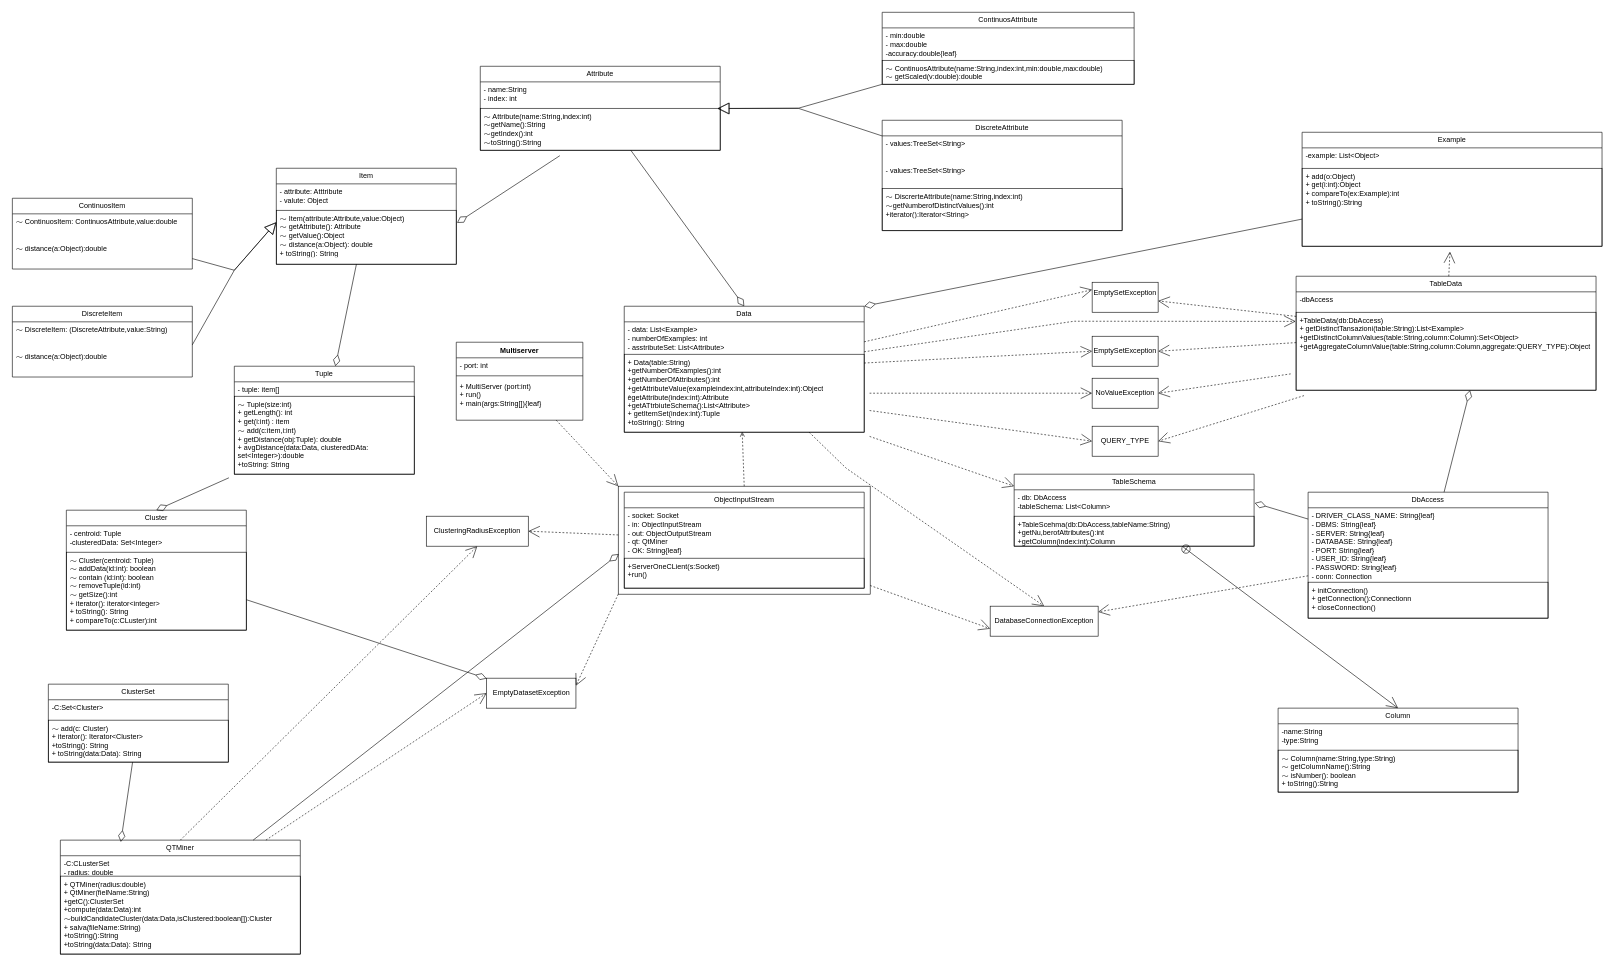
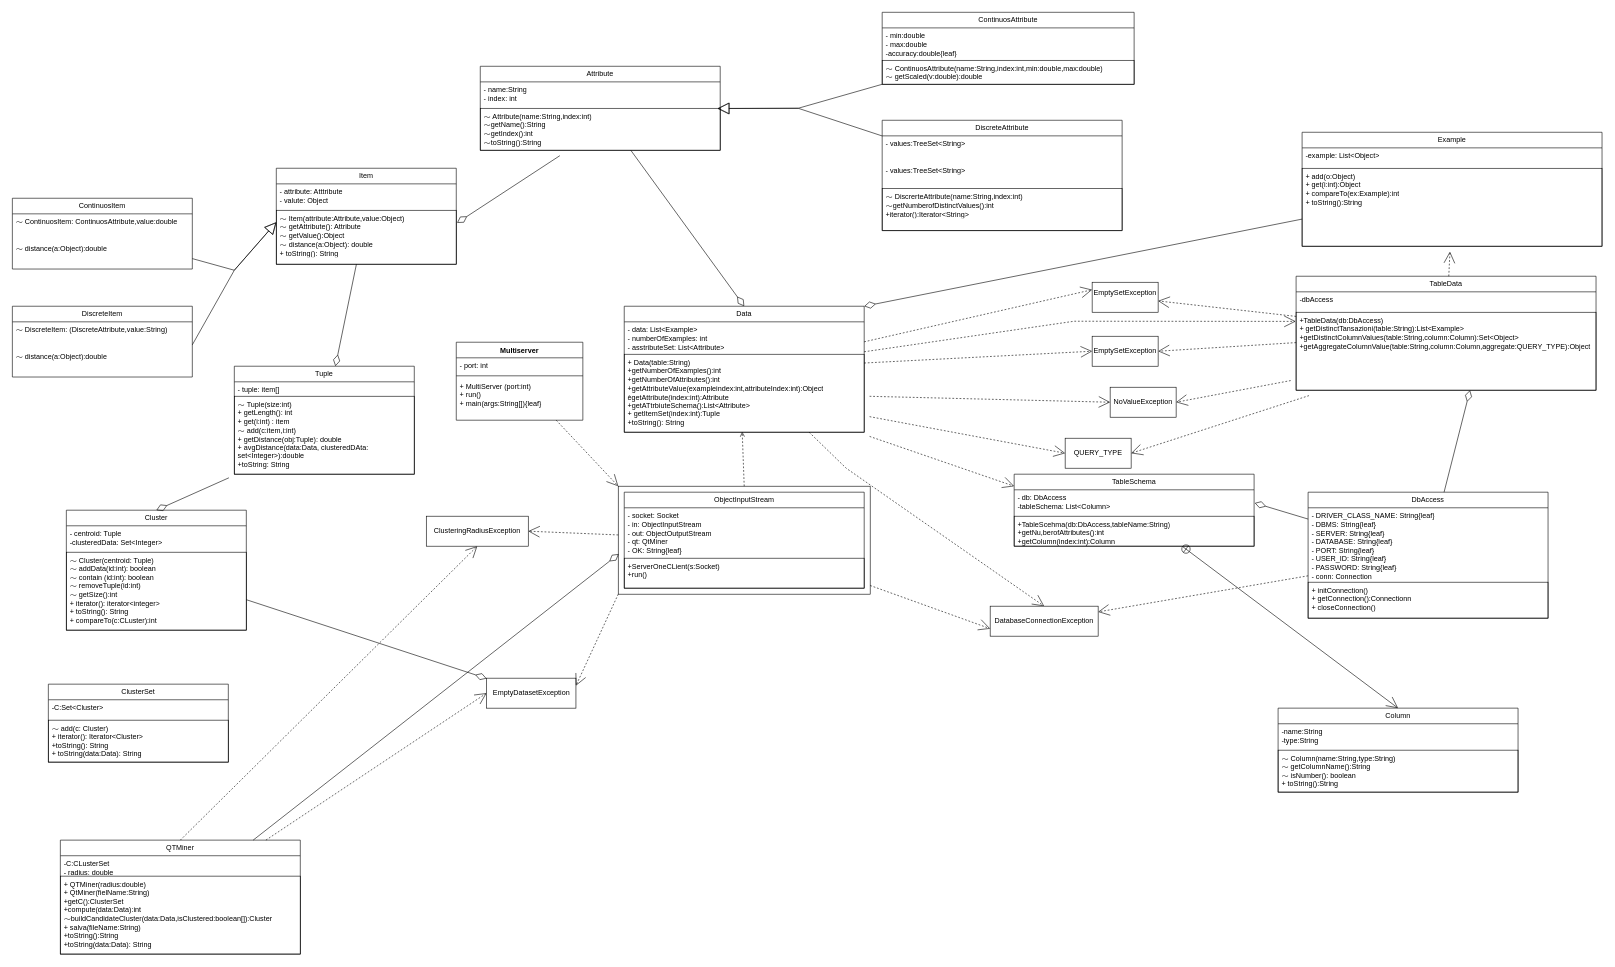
(1125, 393) -> (1143, 402)
(1125, 441) -> (1098, 453)
(128, 796) -> none
